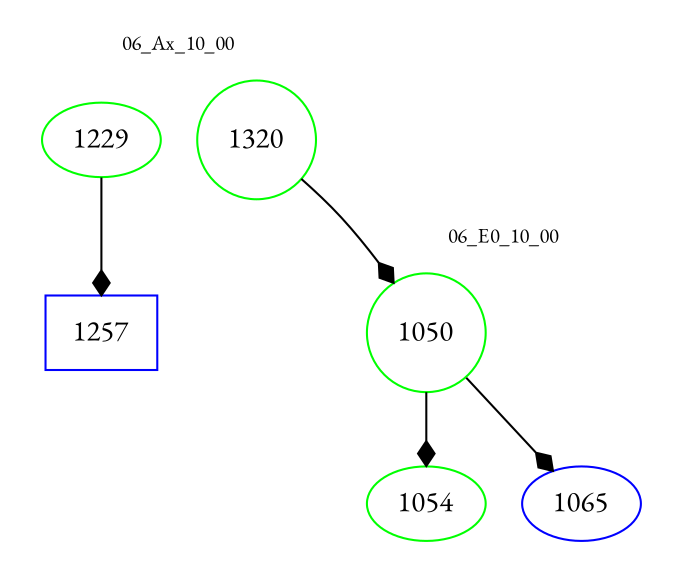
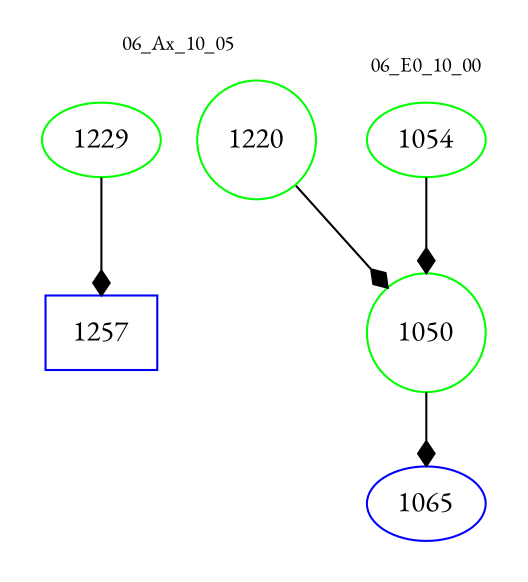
(179, 44) -> (179, 44)
(257, 140) -> (257, 140)
(426, 417) -> (426, 213)
